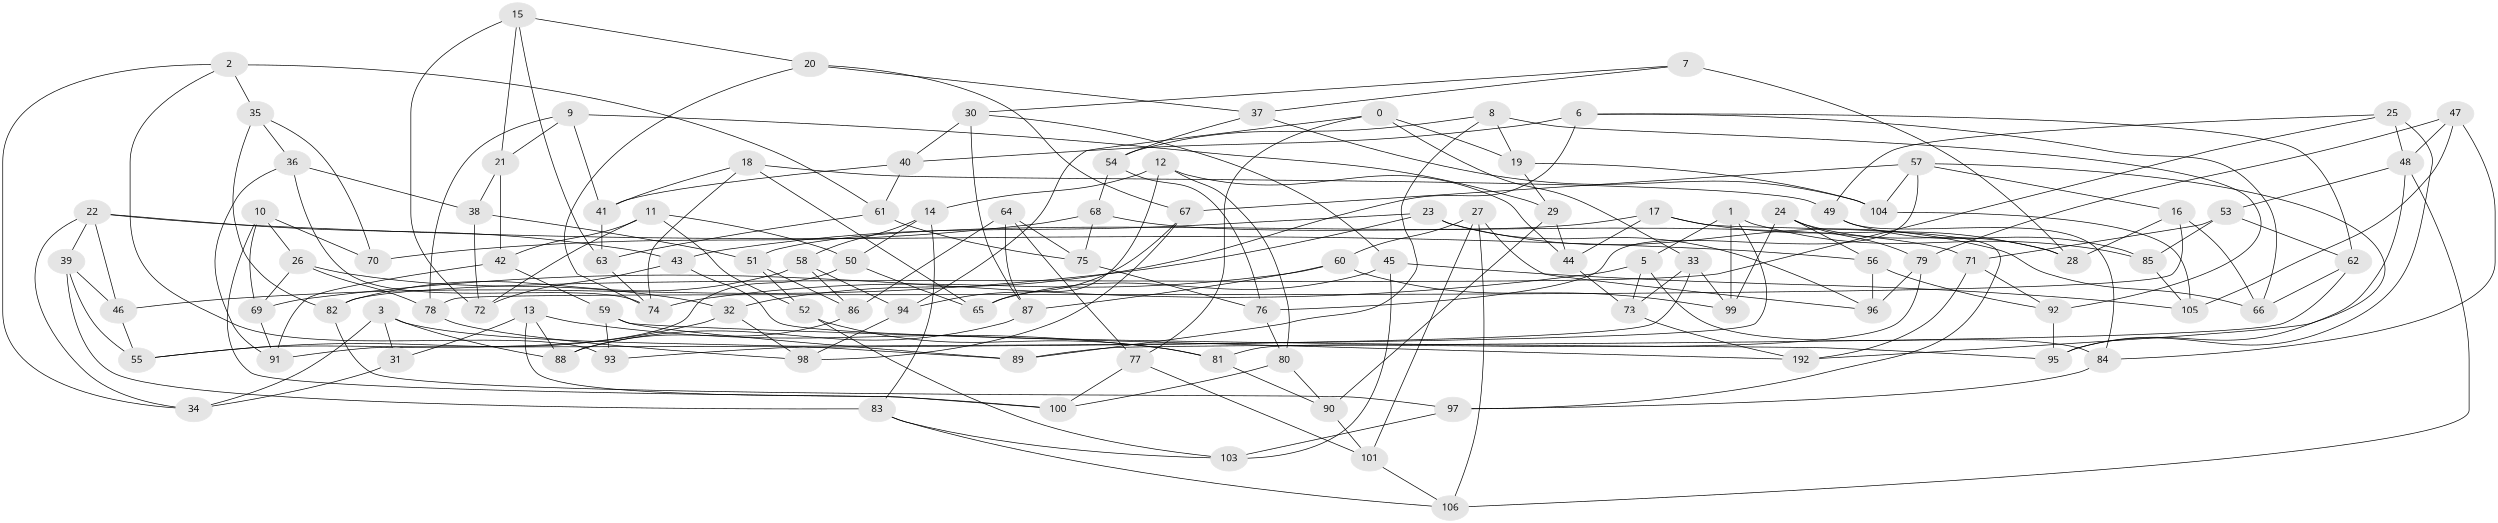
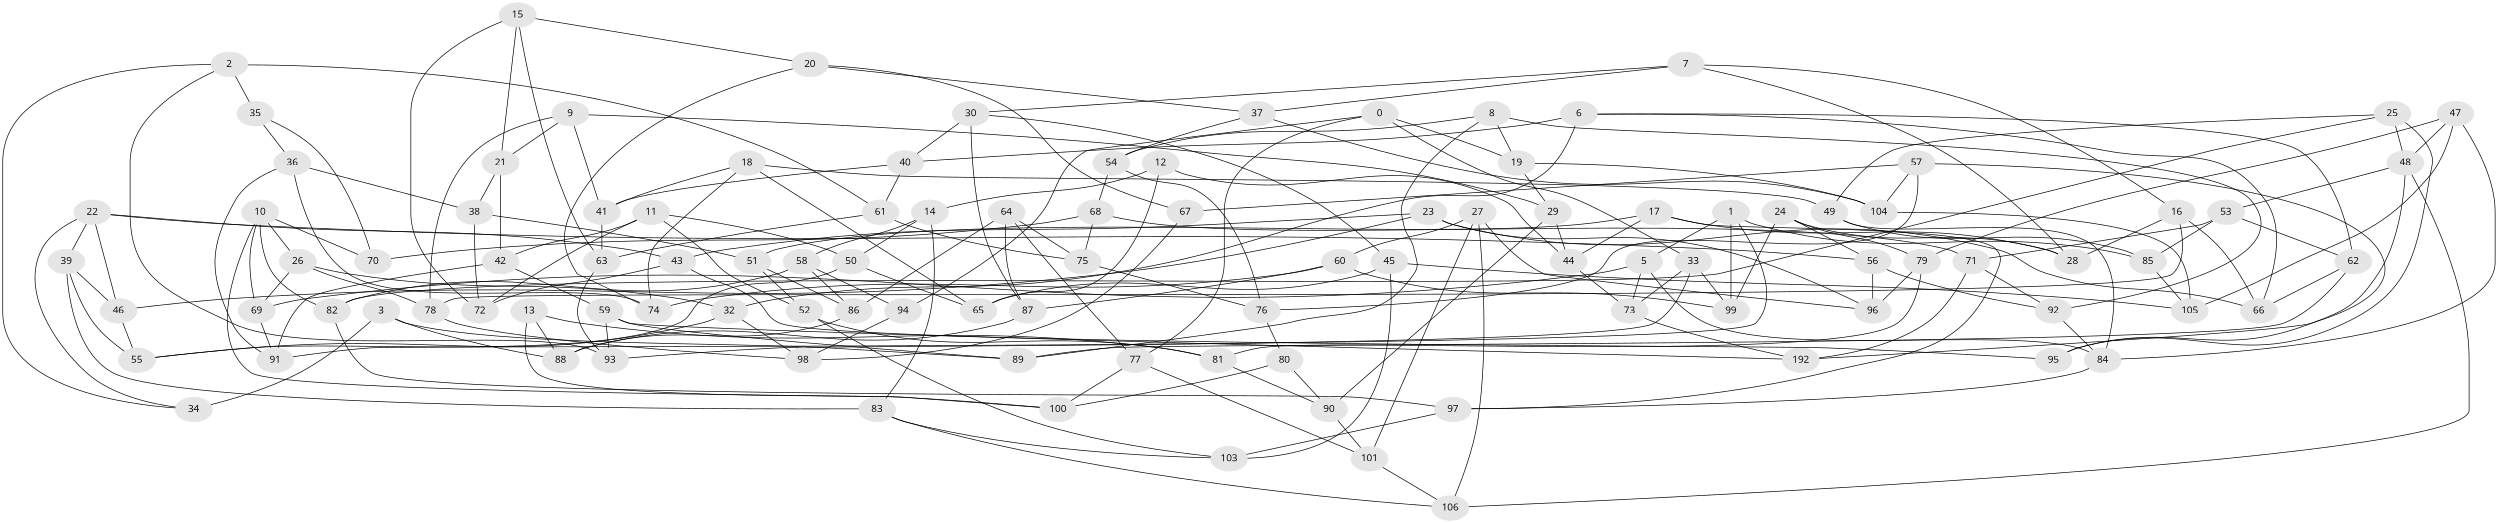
(2041, 187) -> (1947, 94)
(238, 234) -> (274, 275)
(1266, 244) -> none
(1122, 266) -> none
(628, 286) -> (578, 313)
(2053, 333) -> (2074, 332)
(396, 360) -> none
